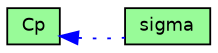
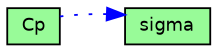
(102, 39) -> (83, 14)
